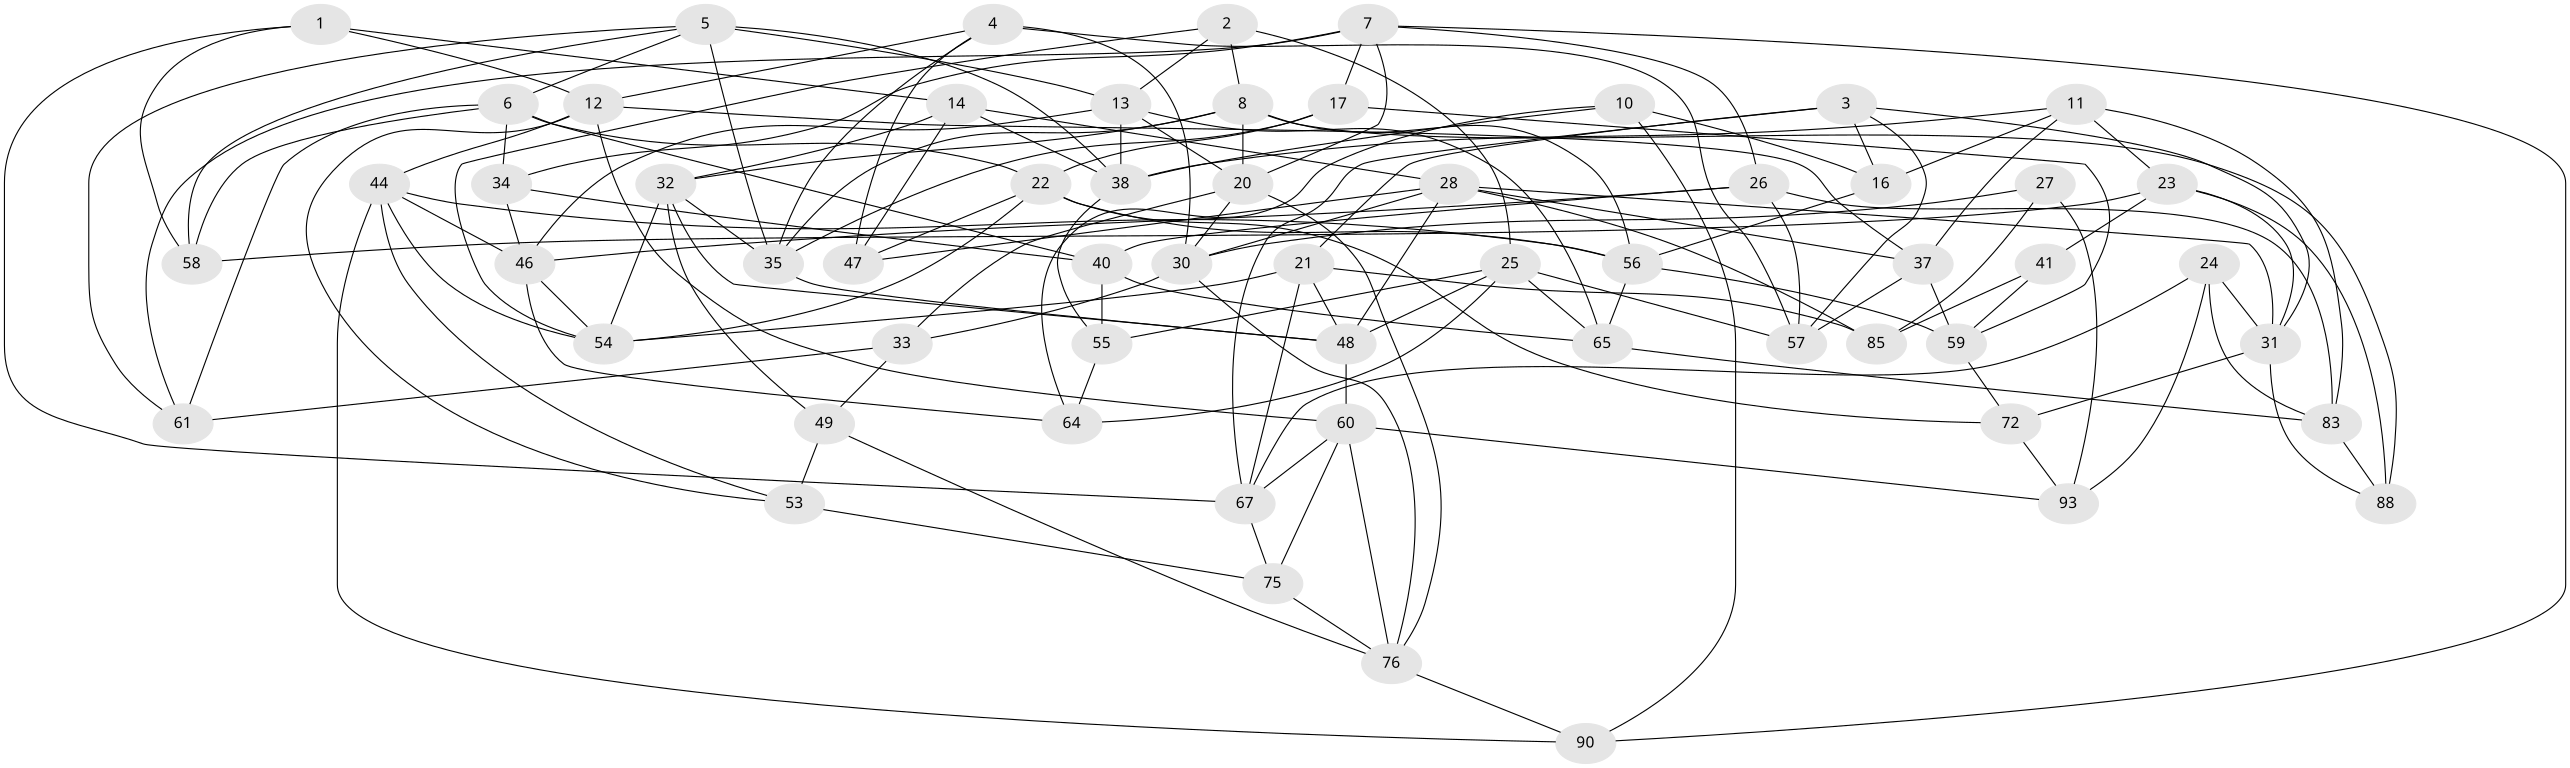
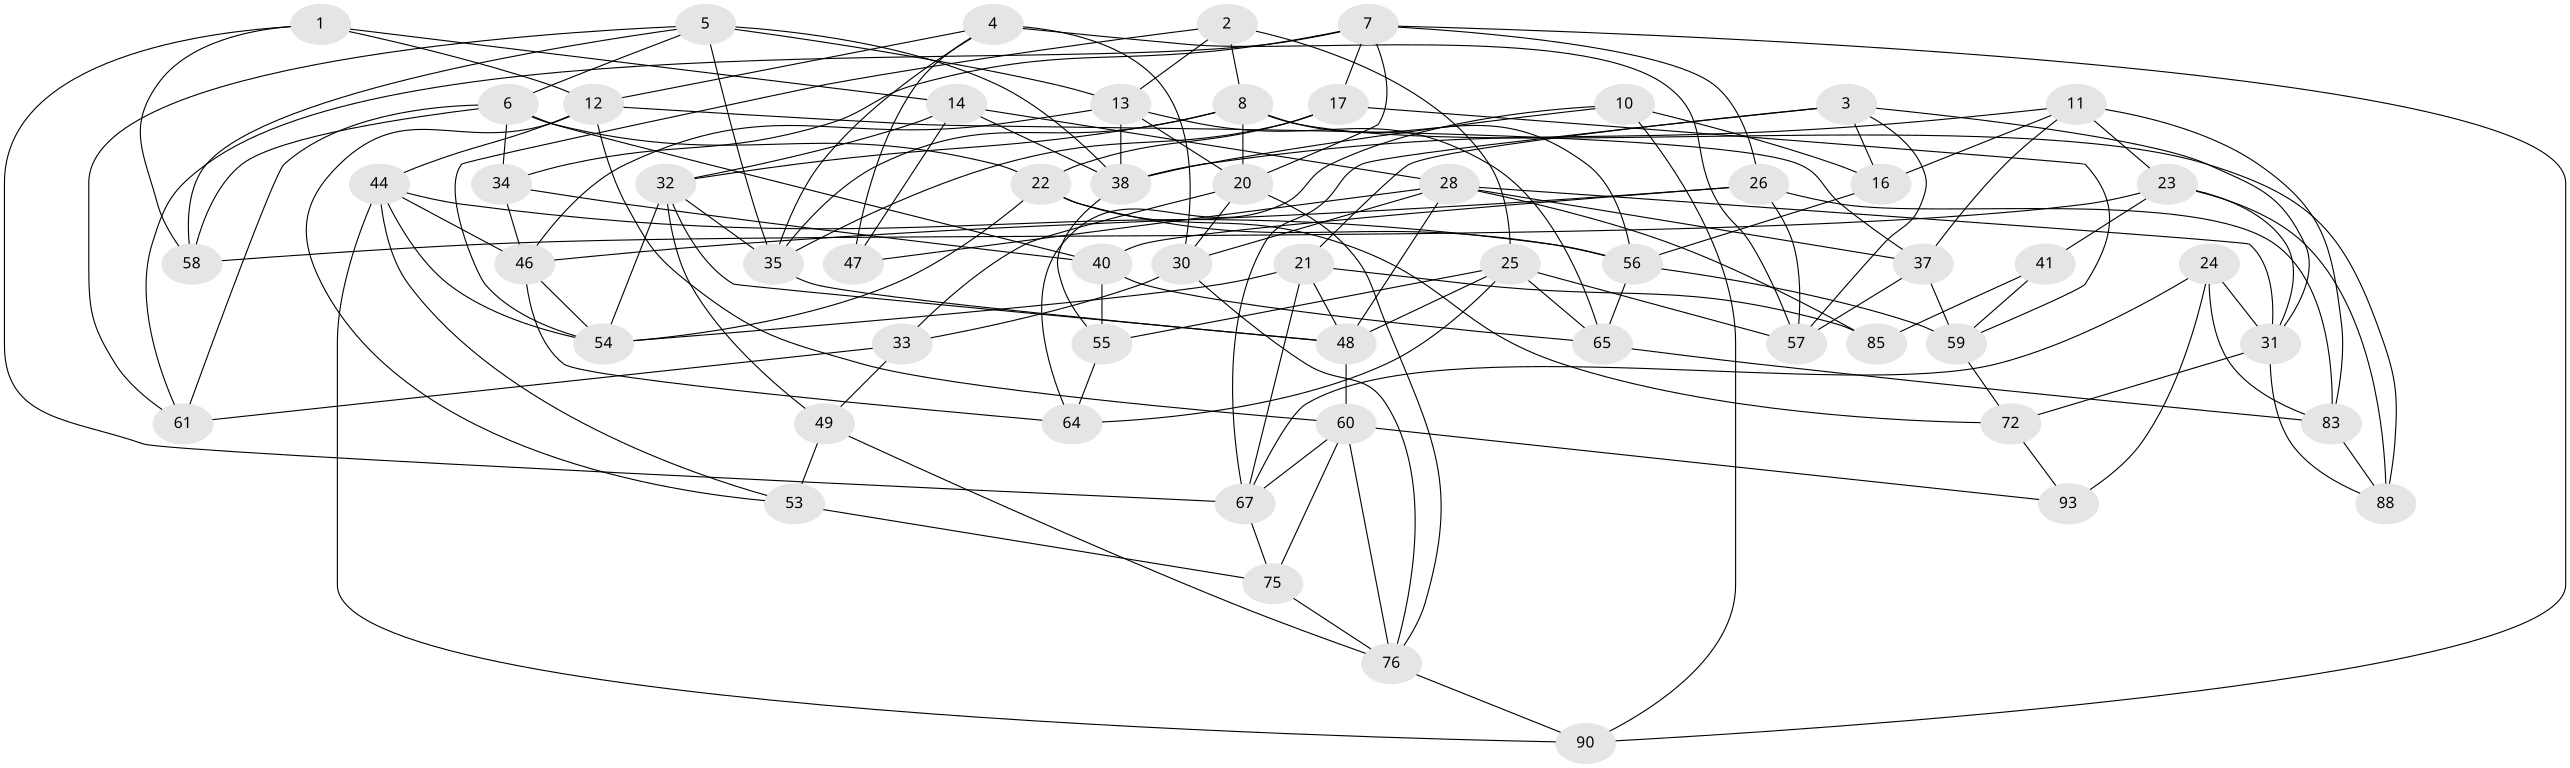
(2045, 184) -> none
(961, 218) -> none
